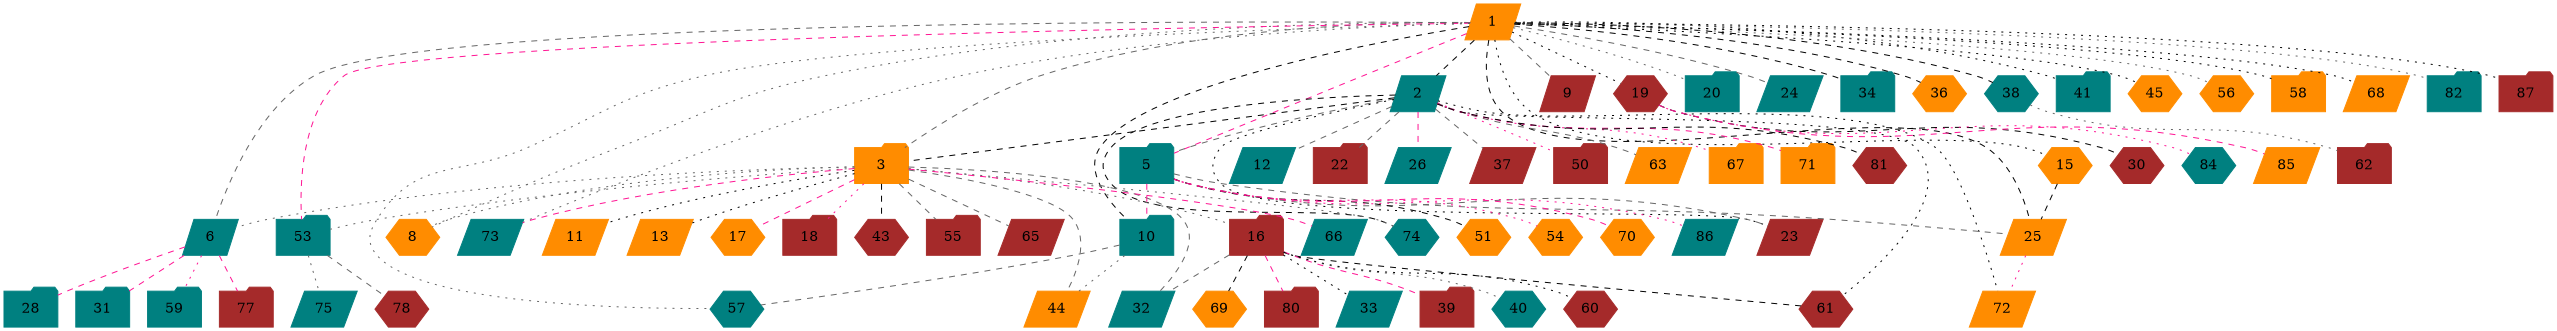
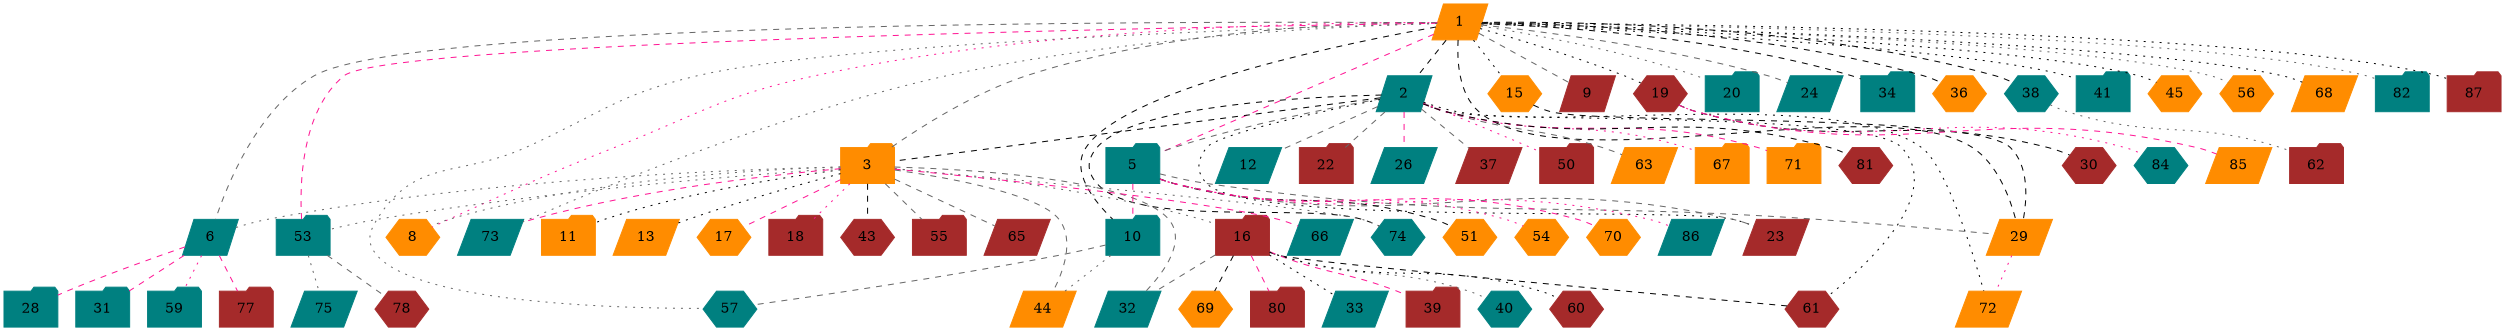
(937, 56) -> (920, 57)
(2299, 94) -> none
(575, 237) -> (568, 237)
(2033, 237) -> (2019, 237)
